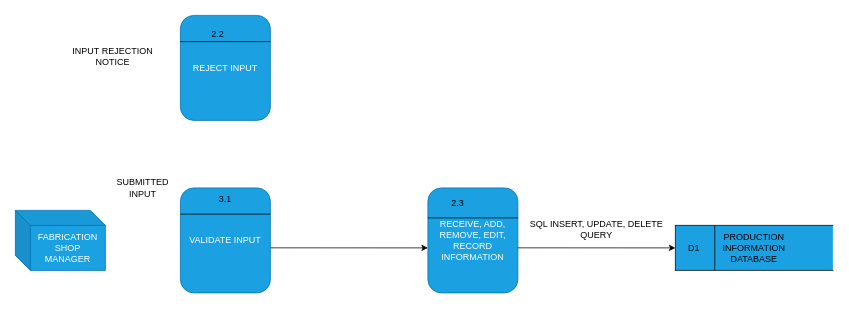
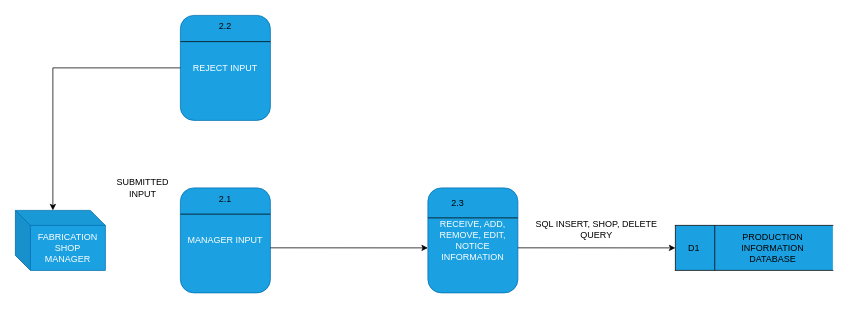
(218, 34) -> (225, 27)
(113, 57) -> none
(225, 199) -> (225, 199)
none -> (53, 204)
(597, 229) -> (597, 229)
(225, 240) -> (225, 240)
(473, 240) -> (473, 240)
(754, 248) -> (773, 248)
